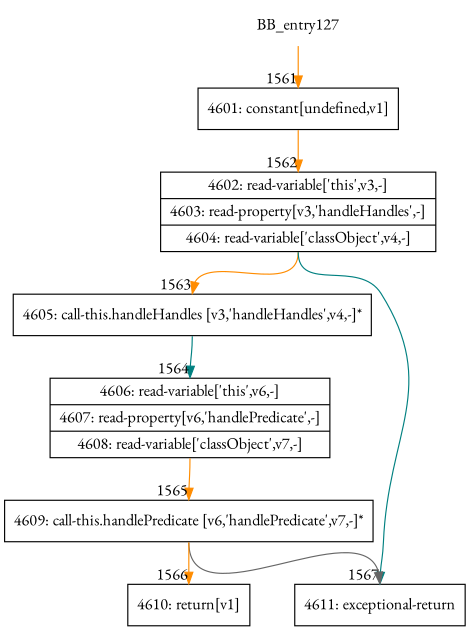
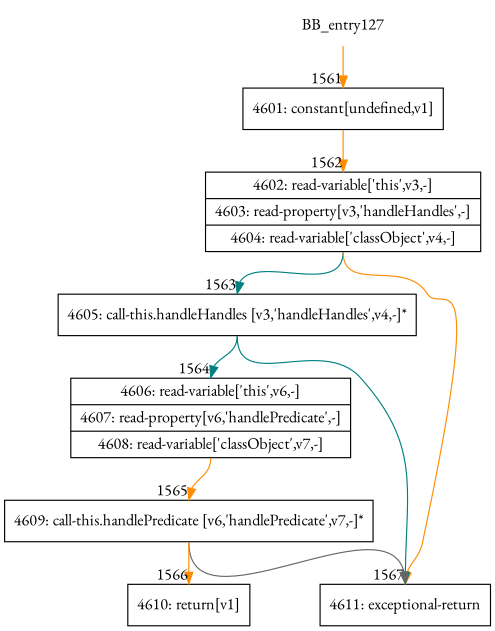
(251, 273) -> (296, 273)
(409, 381) -> (453, 376)
none -> (380, 402)
